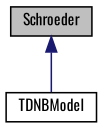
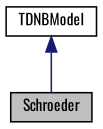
(51, 72) -> (51, 72)
